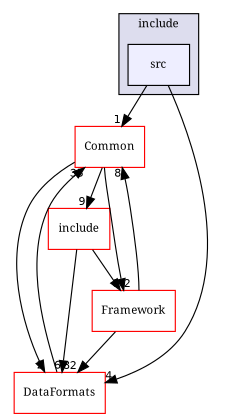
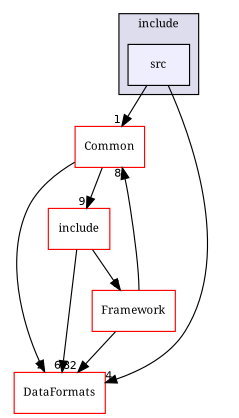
(112, 223) -> none
(37, 269) -> none
